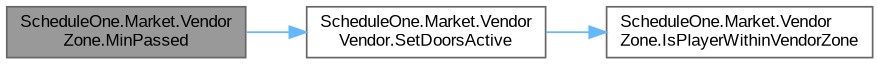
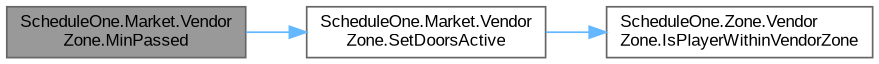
(426, 32) -> (426, 32)
(740, 32) -> (740, 32)
